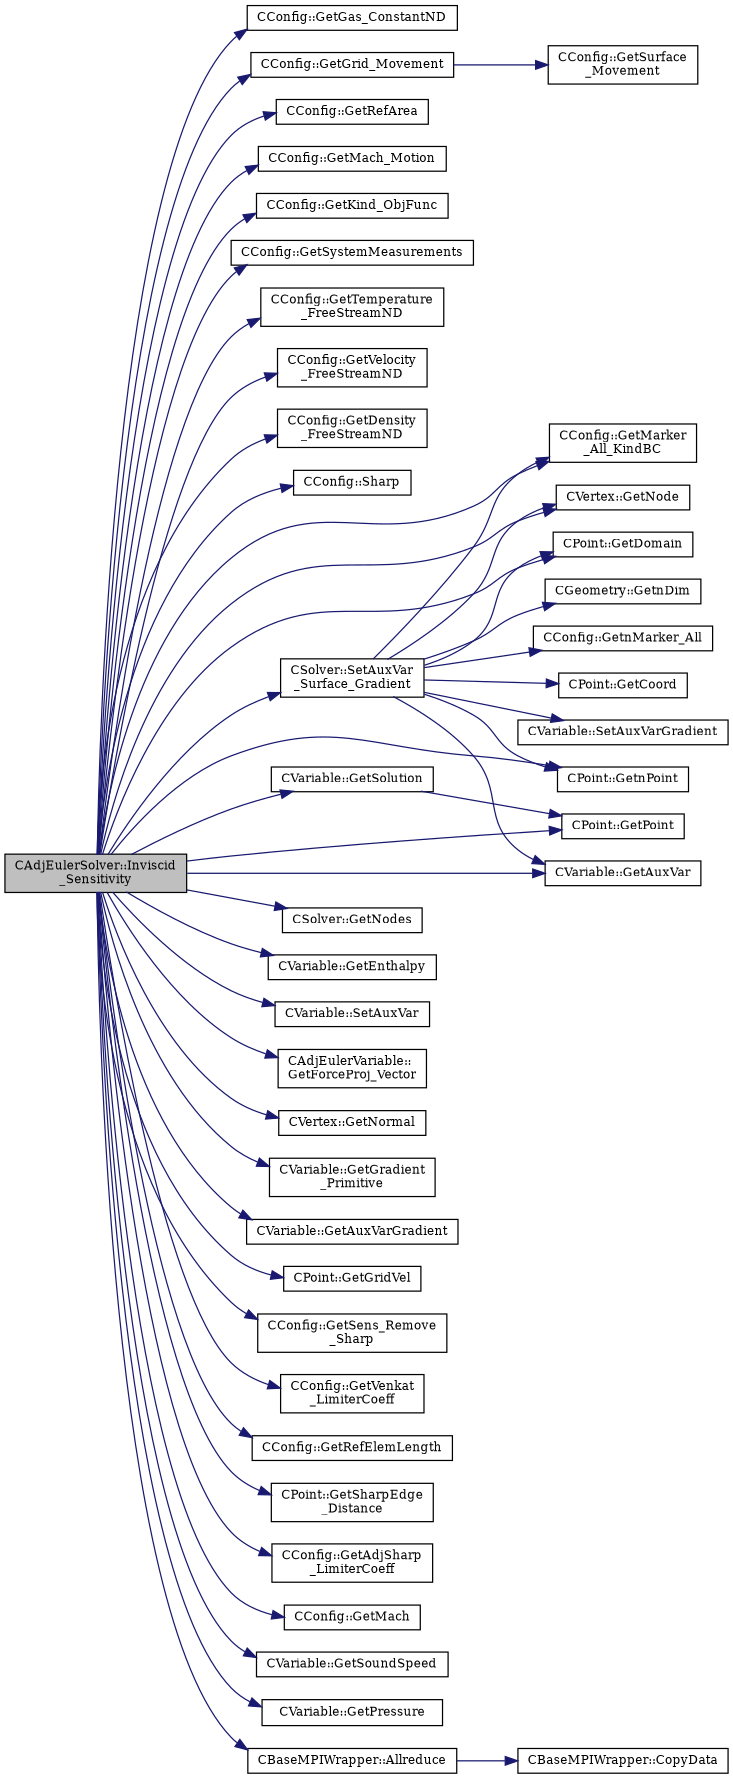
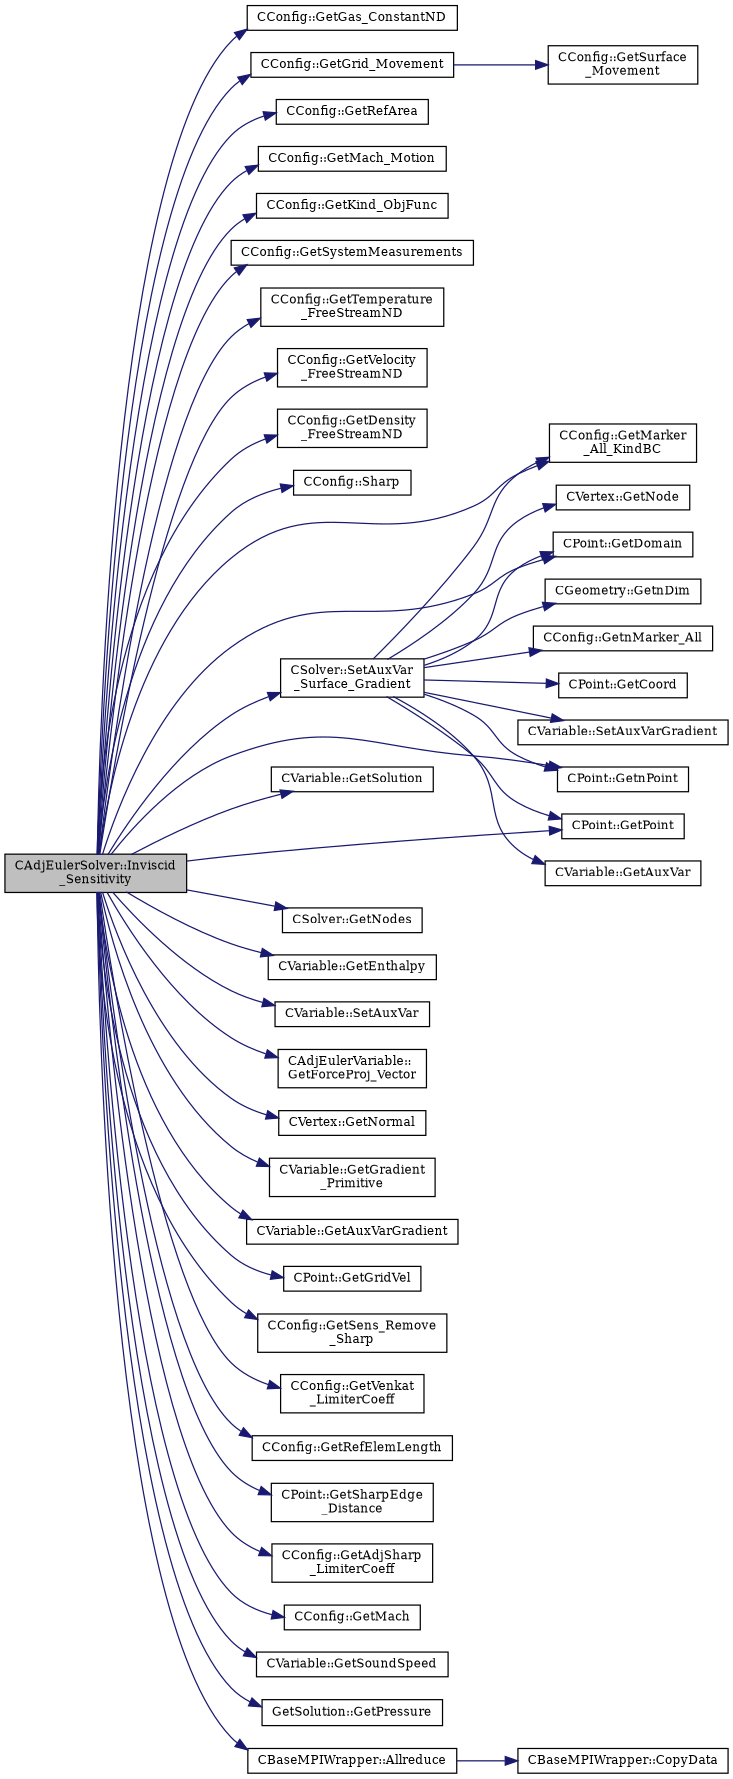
(250, 592) -> none
(485, 802) -> (497, 785)
(360, 873) -> none
(352, 1713) -> (352, 1713)
